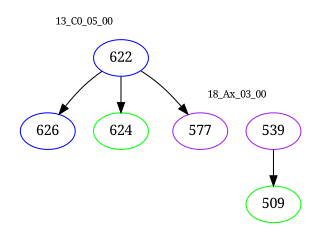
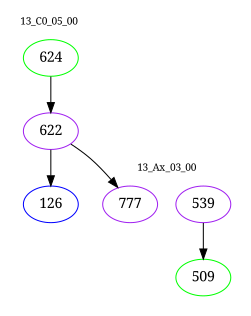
(121, 58) -> (51, 131)
(121, 90) -> (51, 90)
(237, 95) -> (167, 168)
(48, 131) -> (51, 204)
(200, 131) -> (130, 204)
